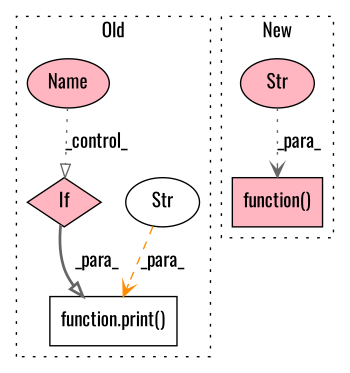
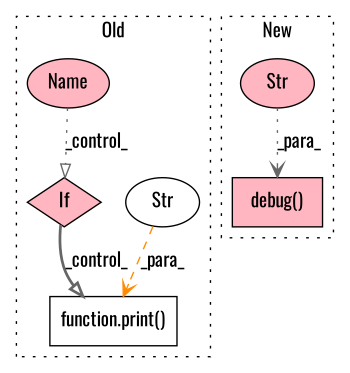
(277, 202) -> (277, 202)
(97, 262) -> (97, 262)
